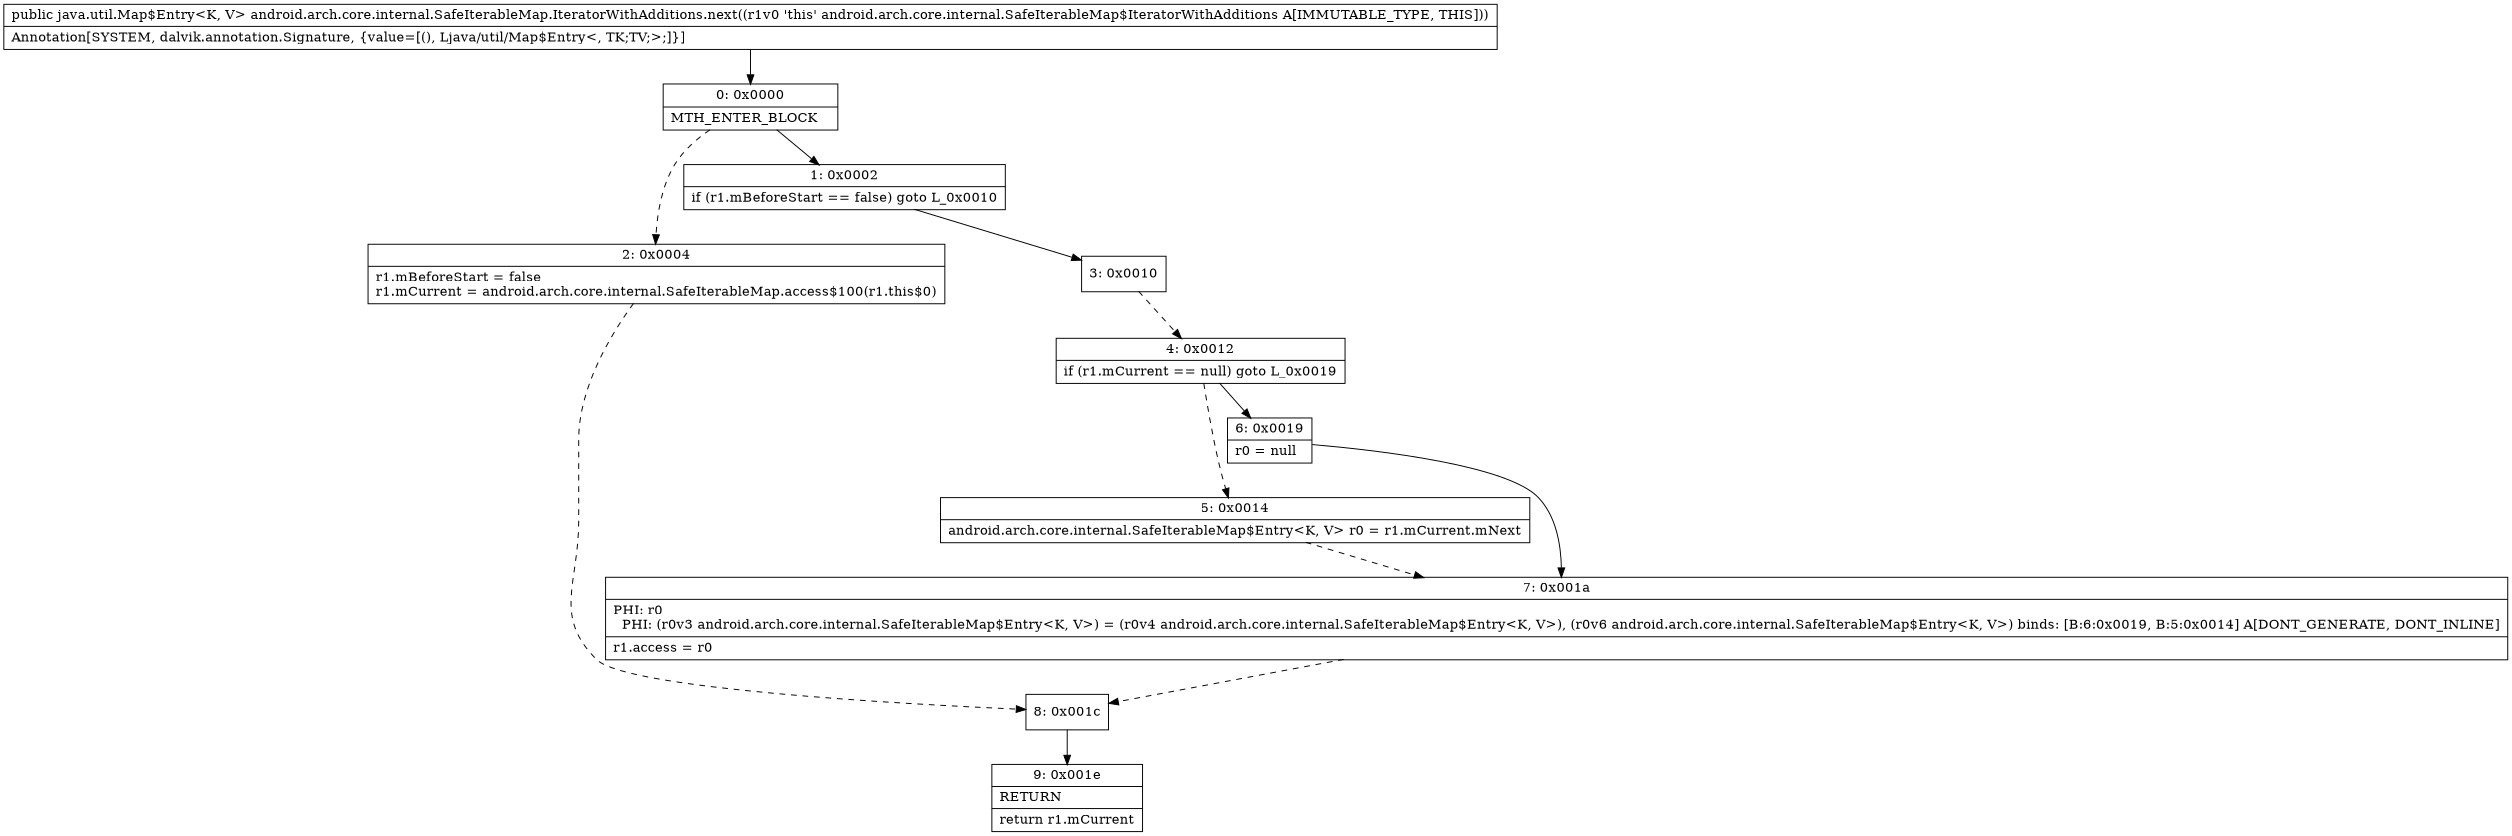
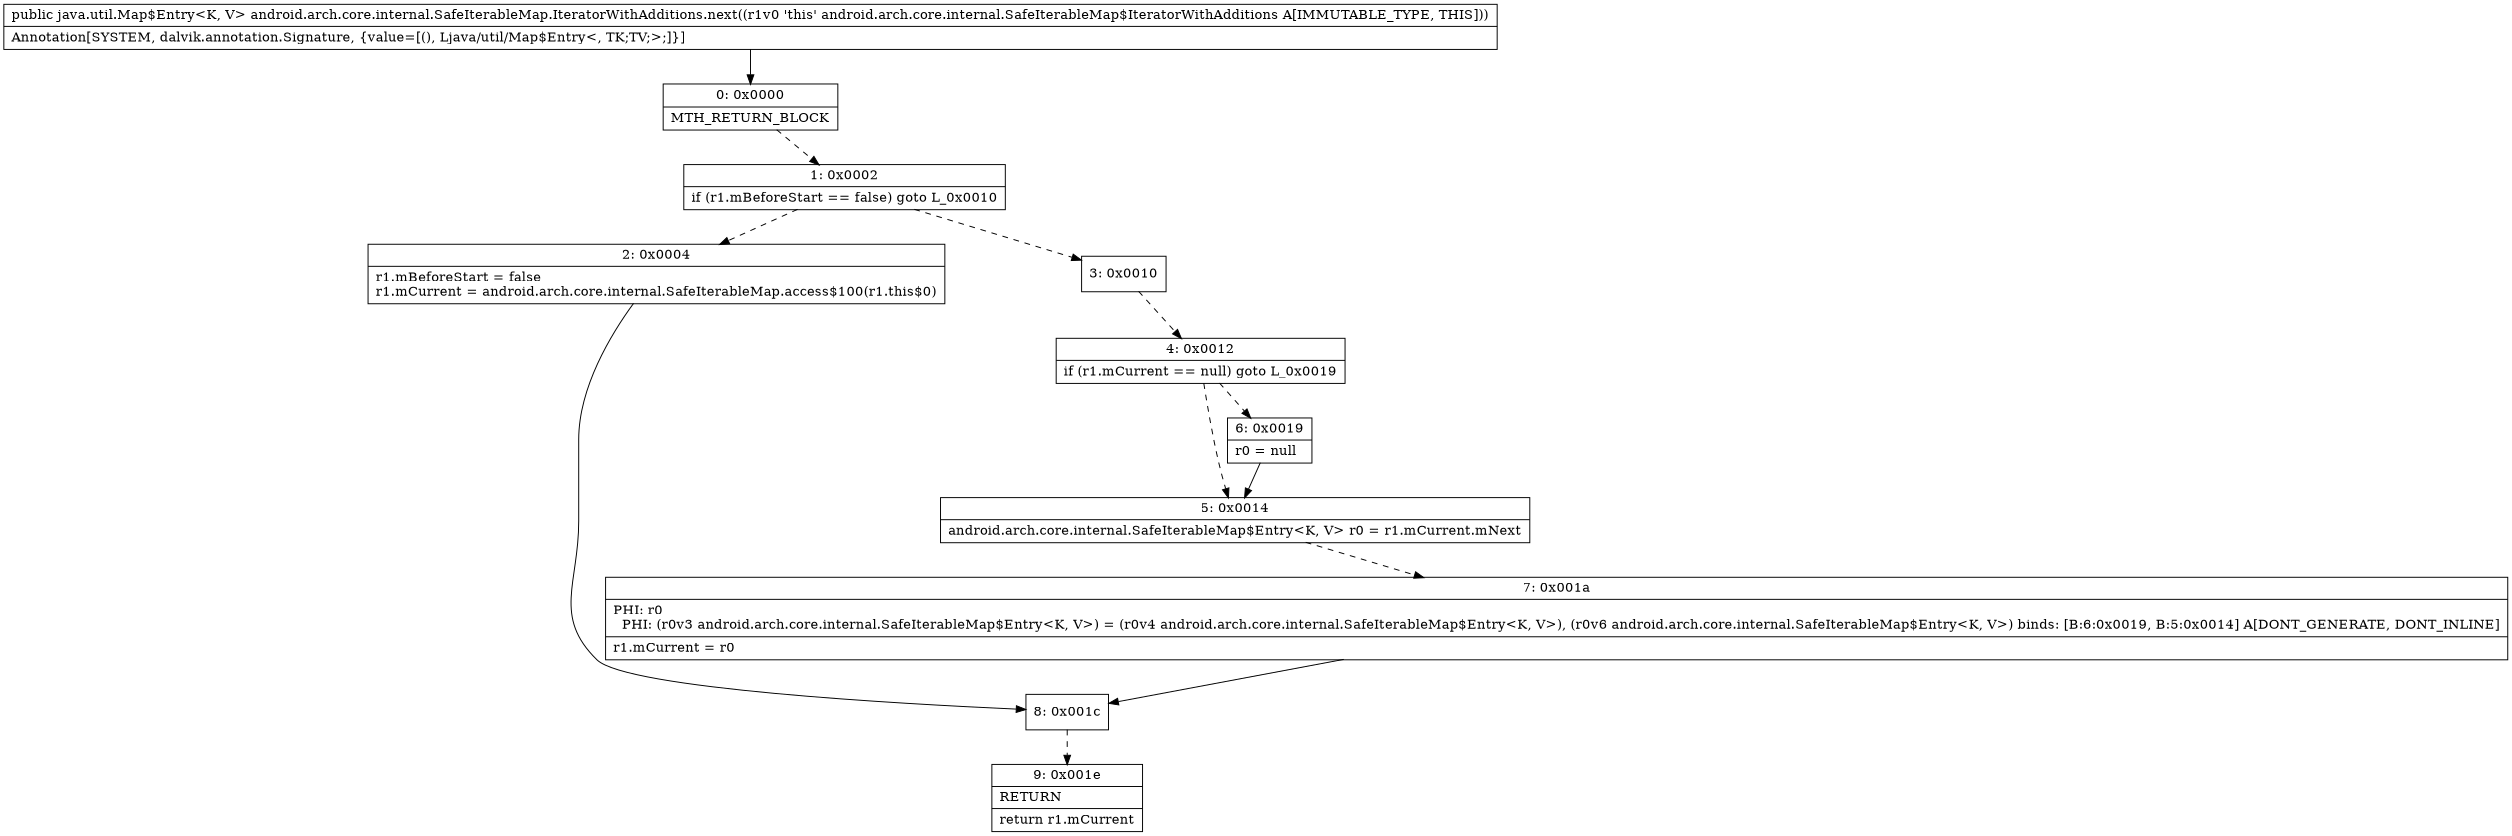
(745, 118) -> (751, 118)
(794, 144) -> (794, 144)
(669, 175) -> (763, 225)
(993, 233) -> (993, 233)
(1232, 397) -> (1232, 397)
(1466, 467) -> (1254, 476)
(663, 648) -> (674, 648)
(618, 670) -> (618, 670)
(1231, 680) -> (1231, 680)
(1067, 742) -> (1067, 742)
